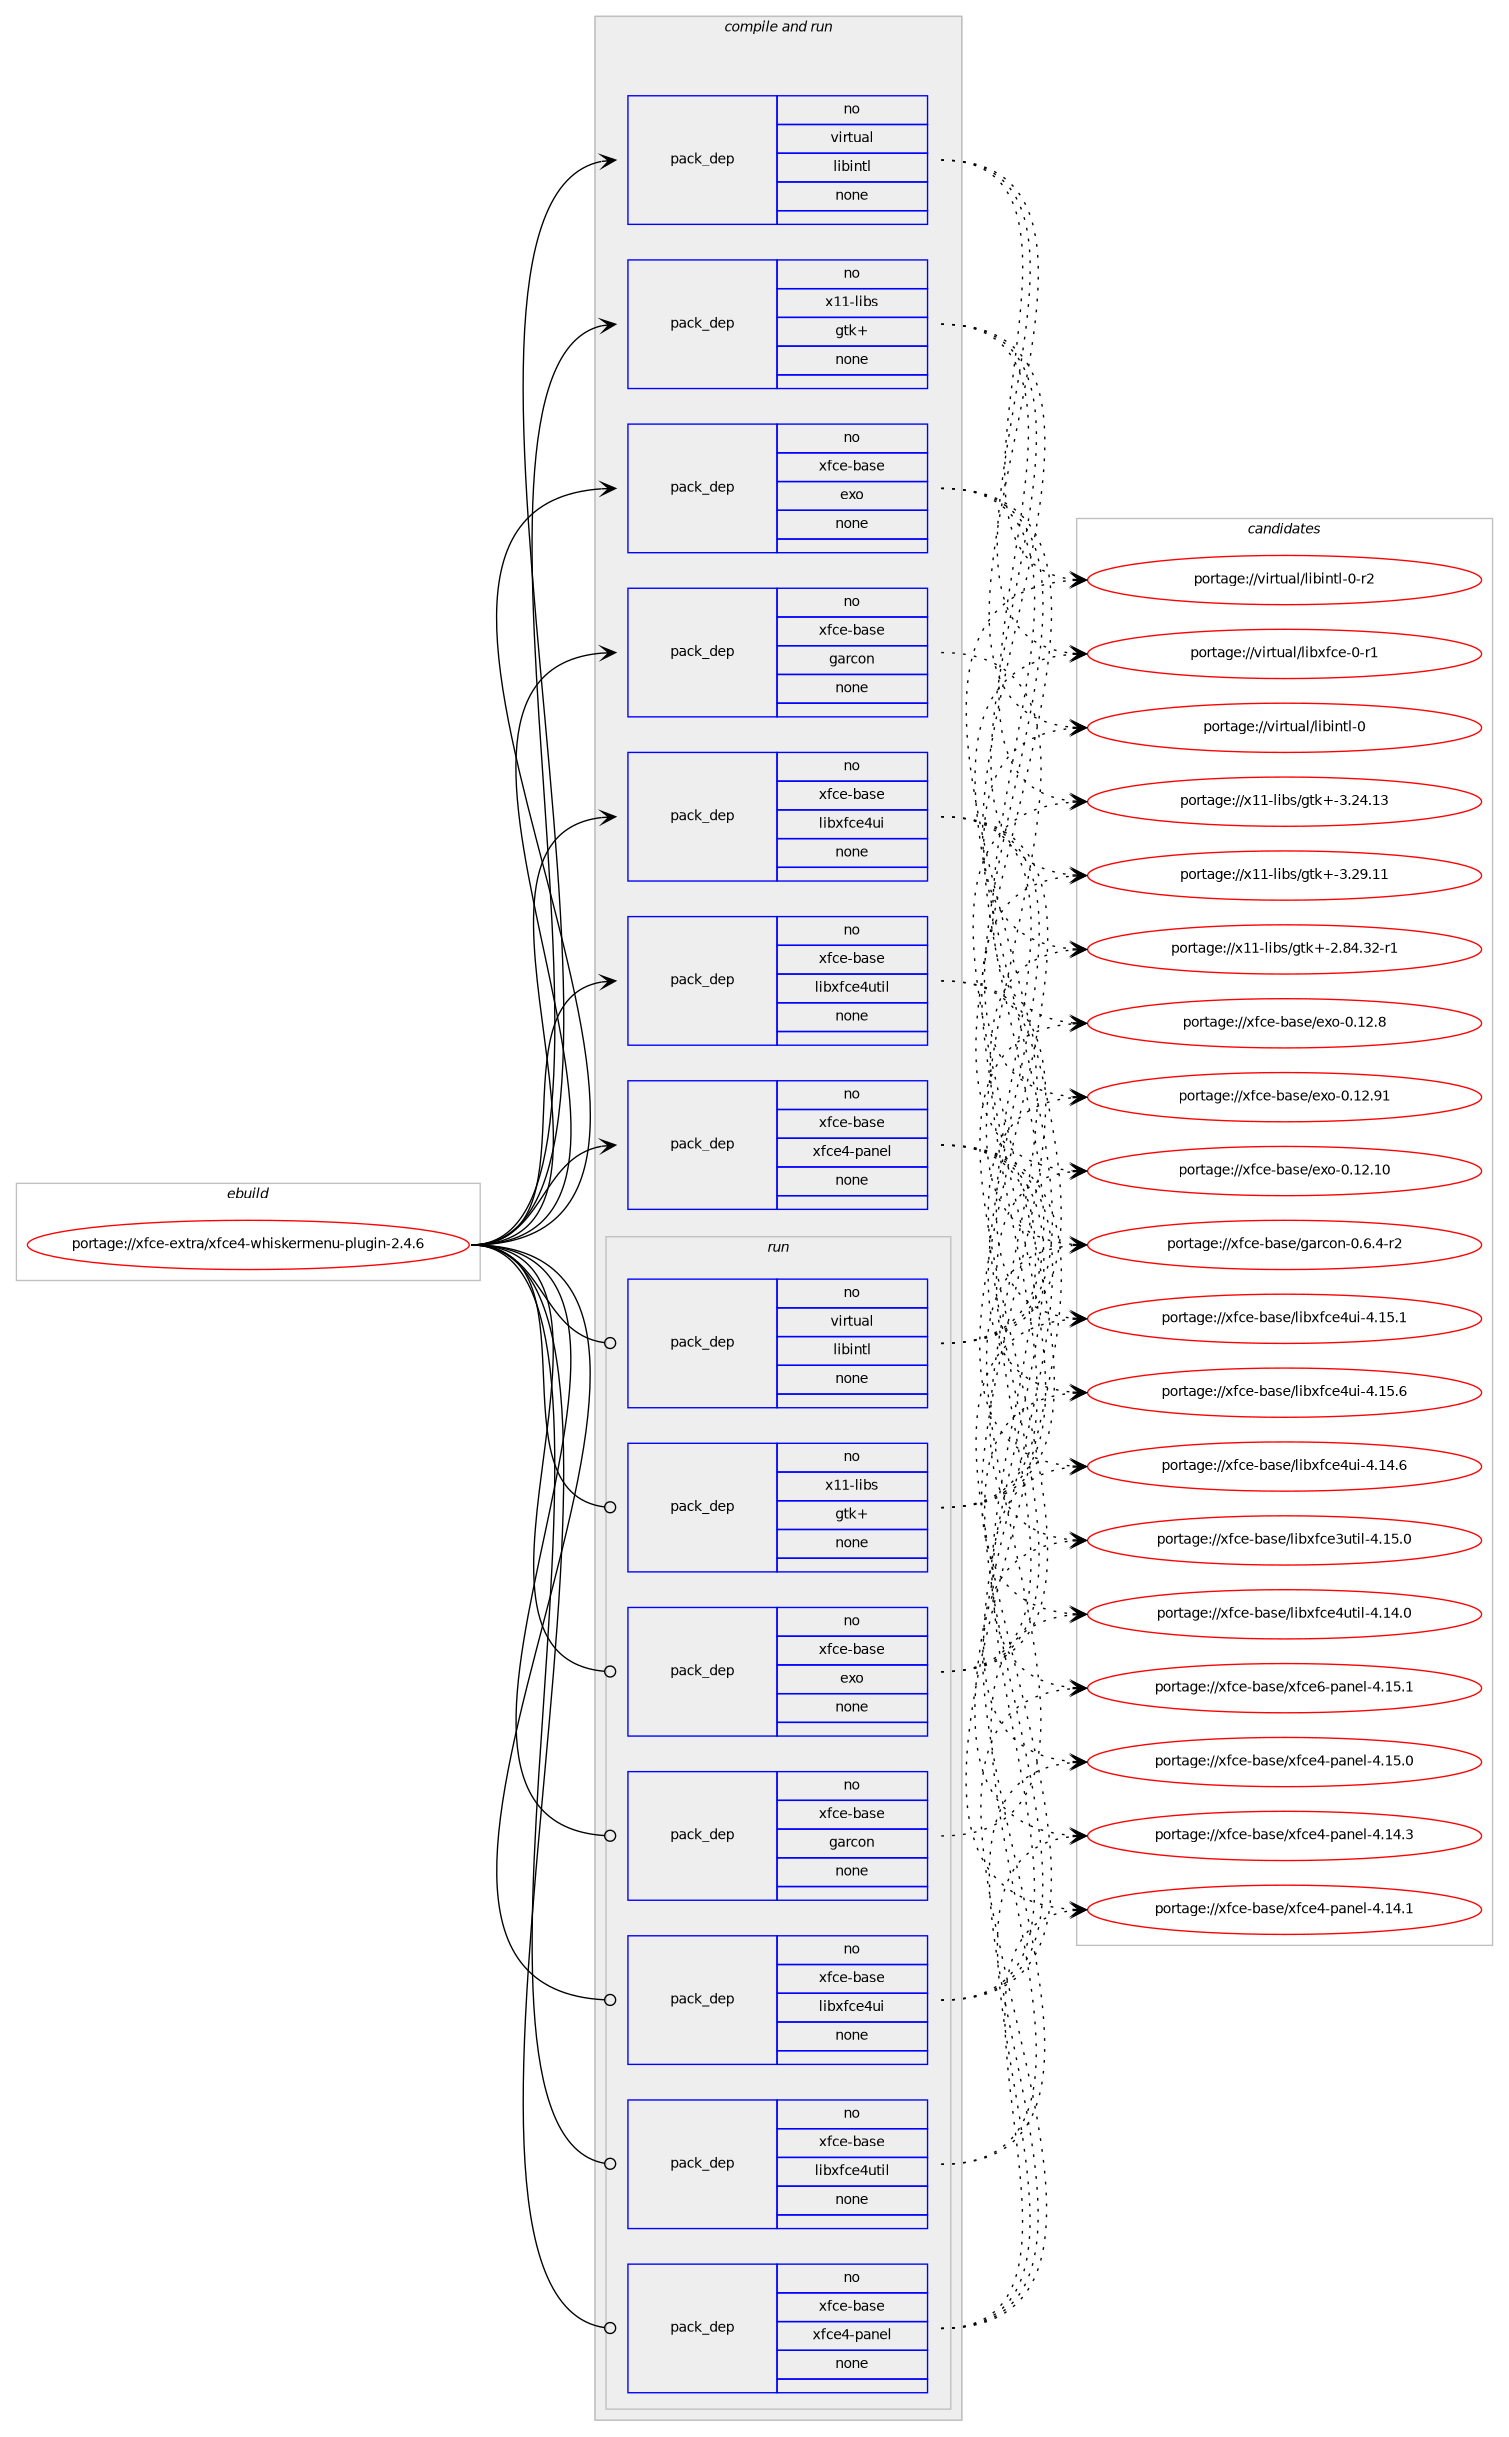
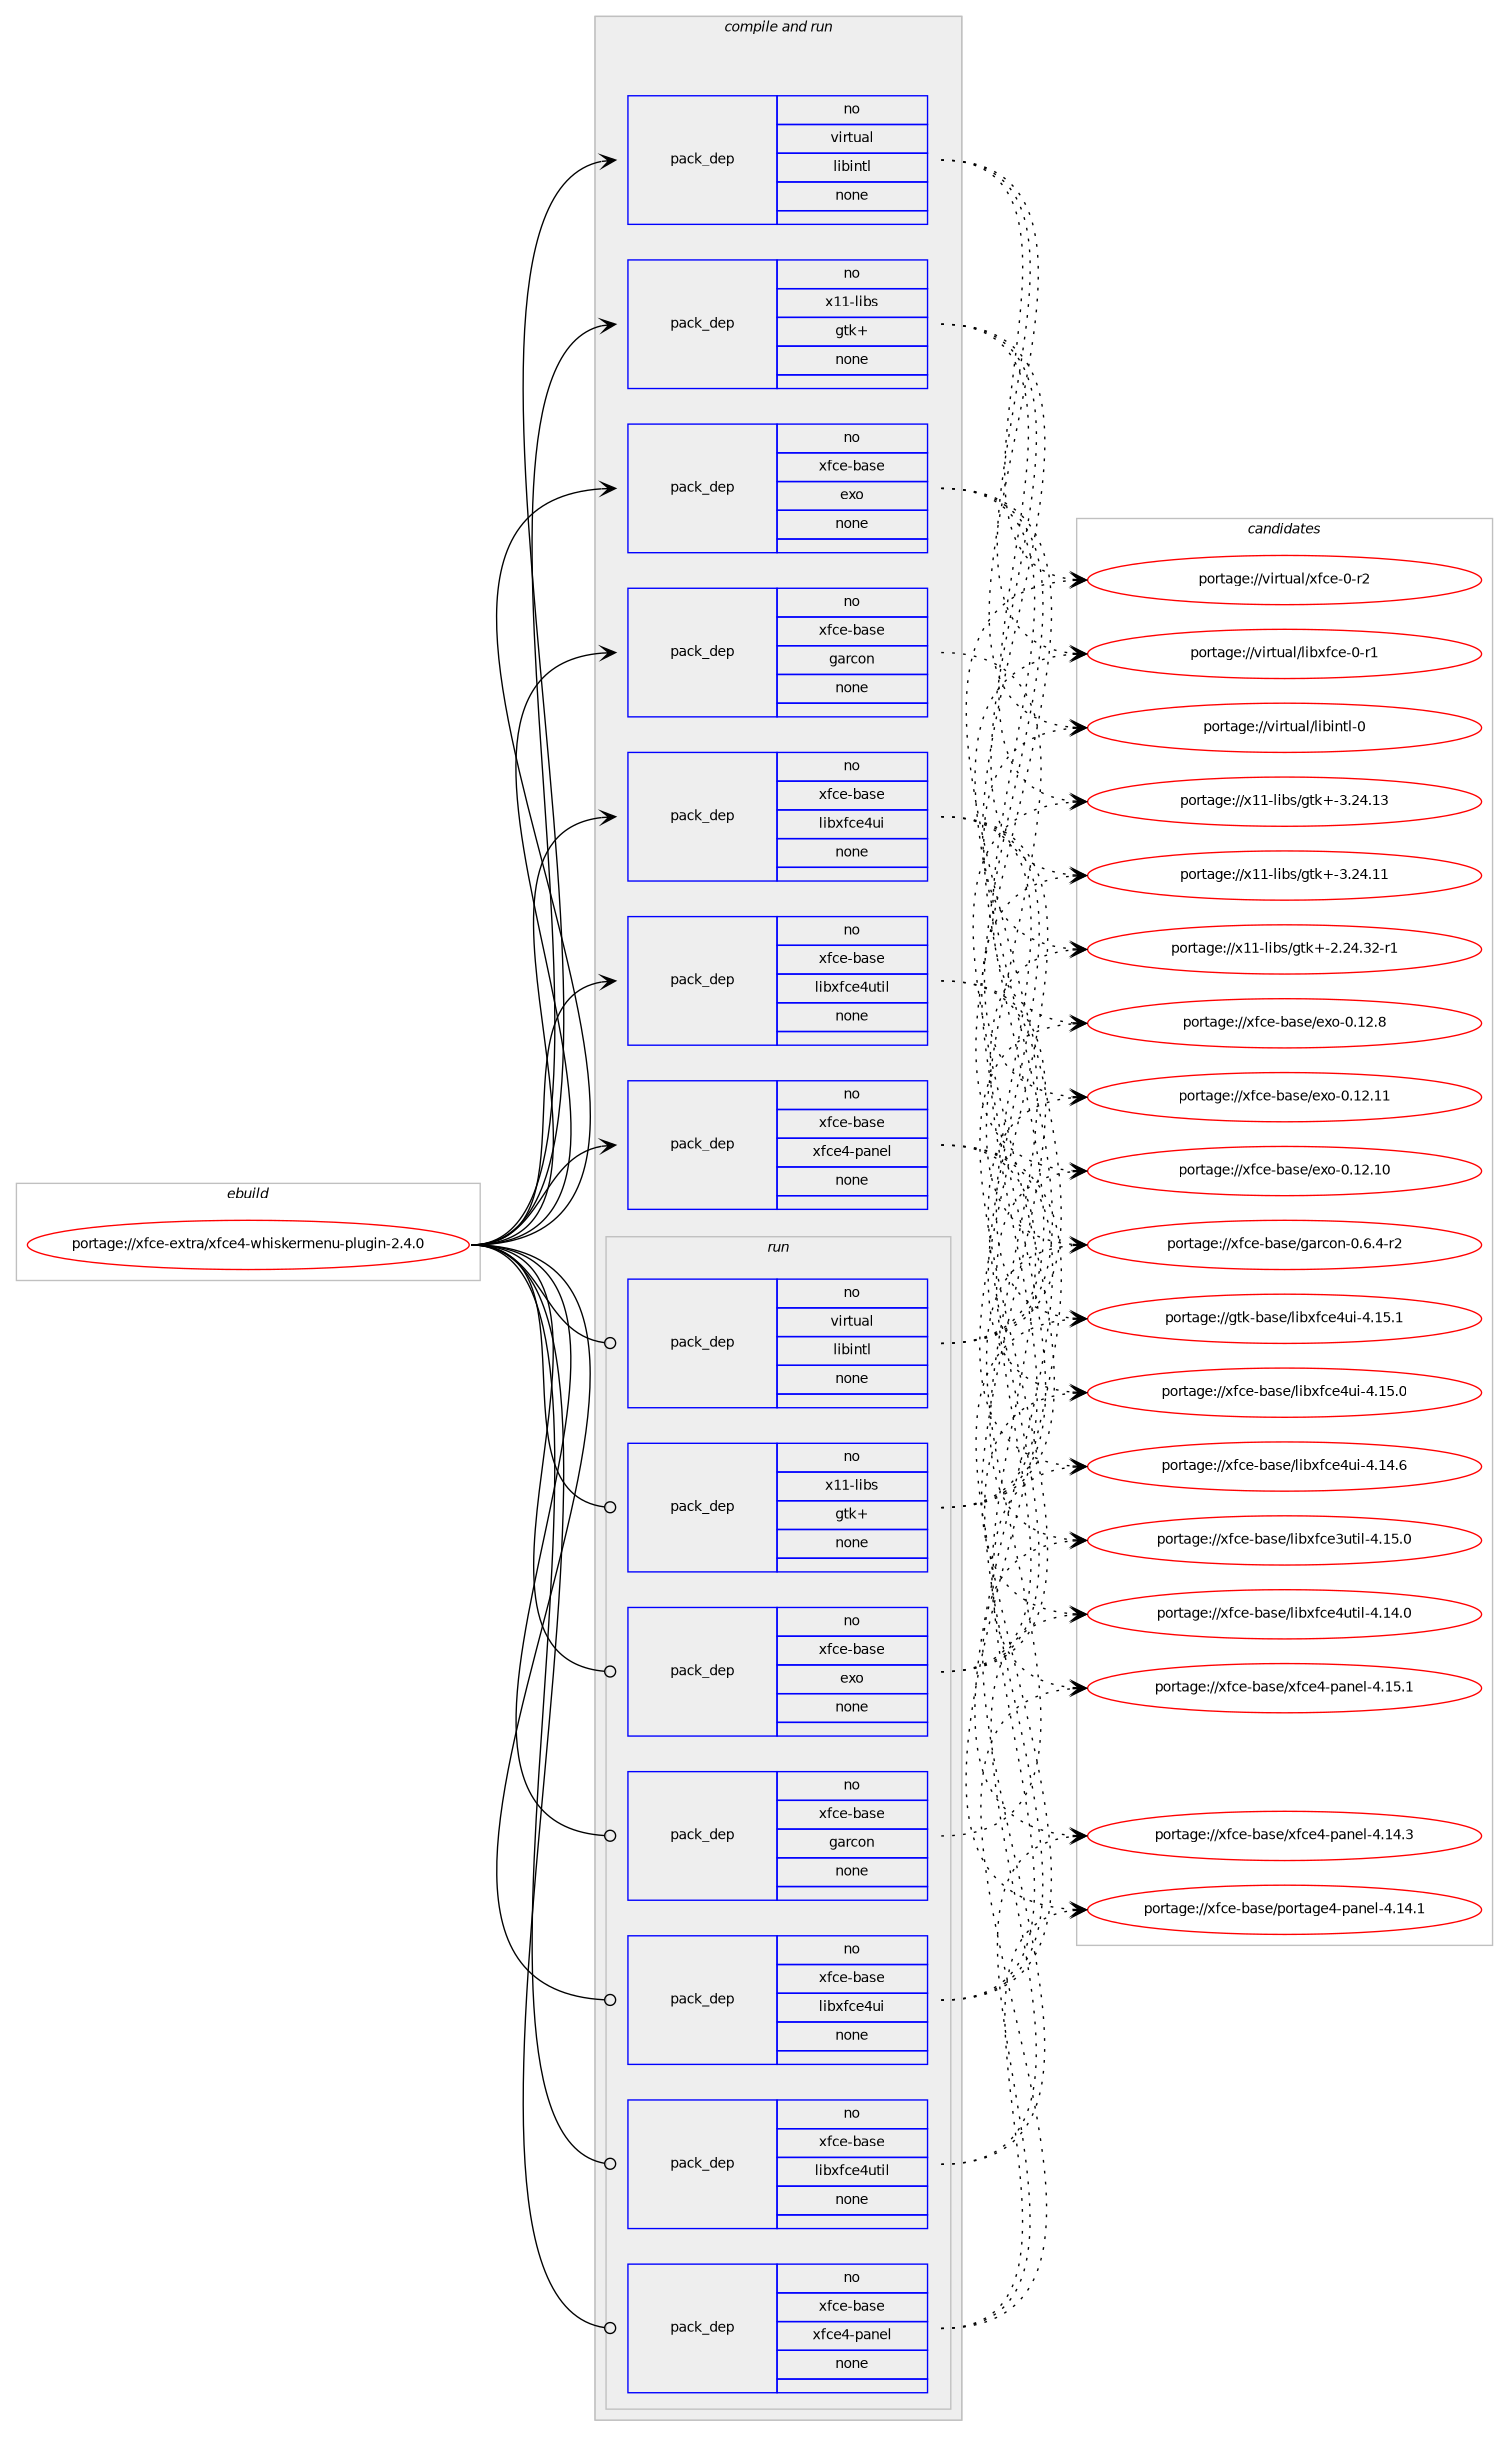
(1285, 580) -> (1285, 580)
(1285, 876) -> (1285, 876)
(1285, 949) -> (1285, 949)
(1285, 1097) -> (1285, 1097)
(248, 1245) -> (248, 1245)
(1285, 1319) -> (1285, 1319)
(1285, 1393) -> (1285, 1393)
(1285, 1688) -> (1285, 1688)
(1285, 1762) -> none
(1285, 1910) -> (1285, 1910)
